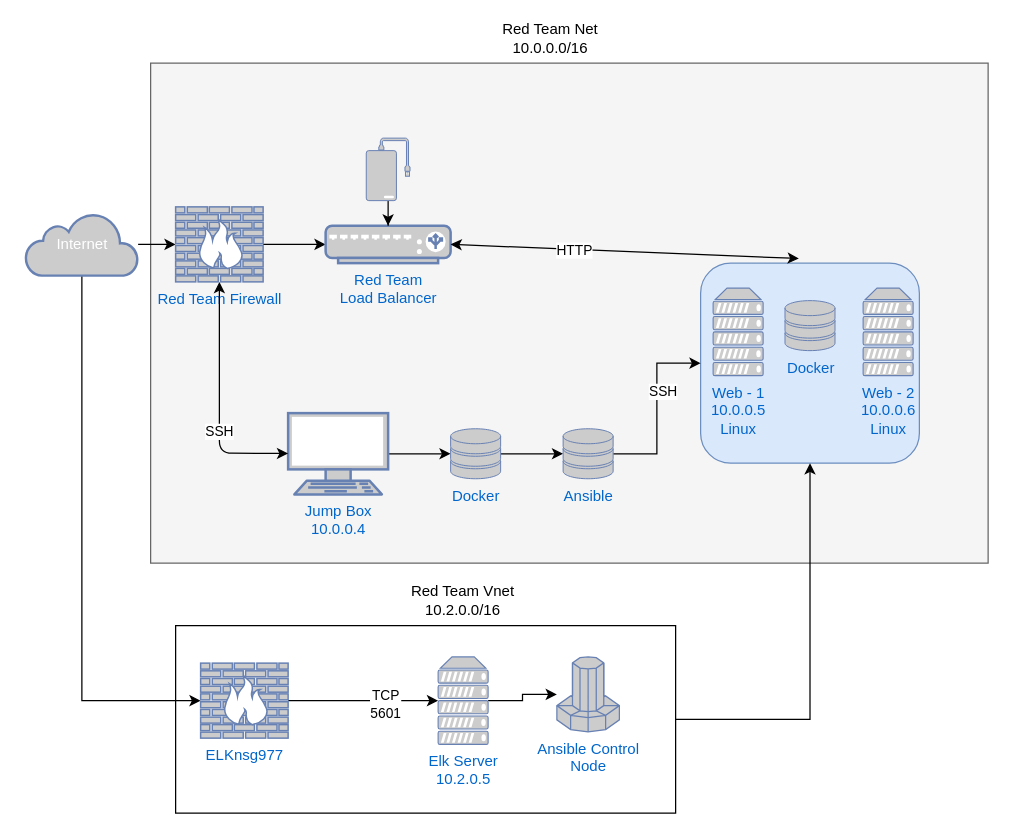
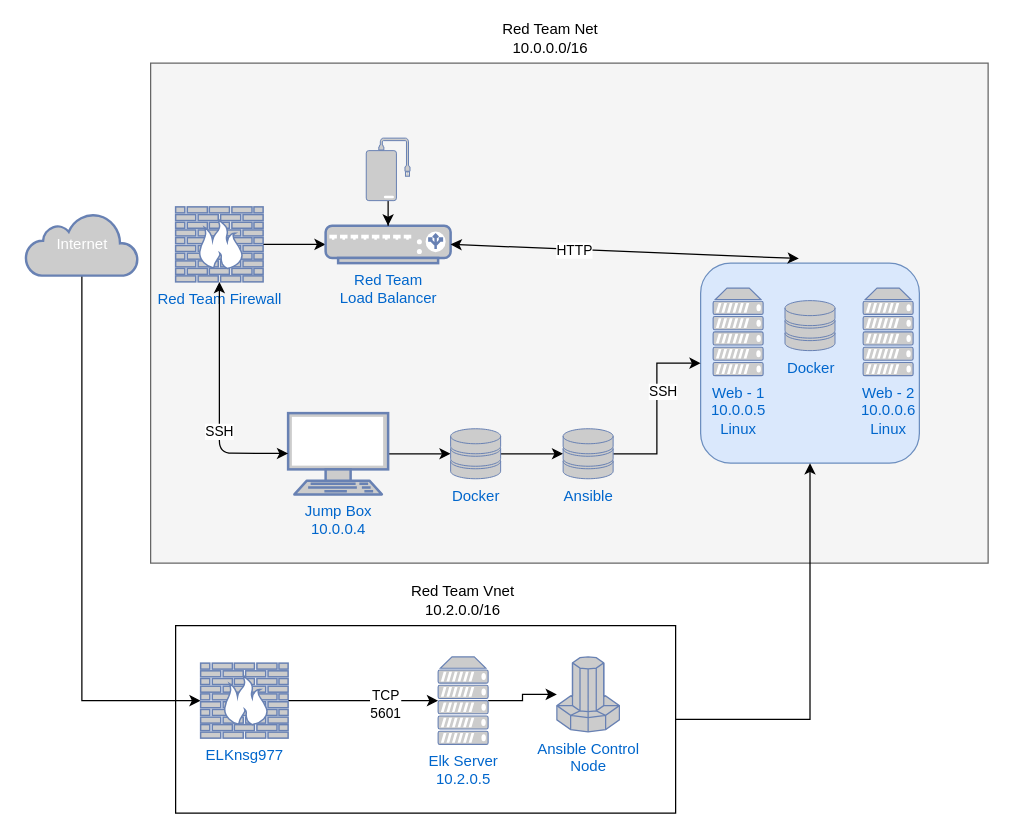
(161, 244) -> none
